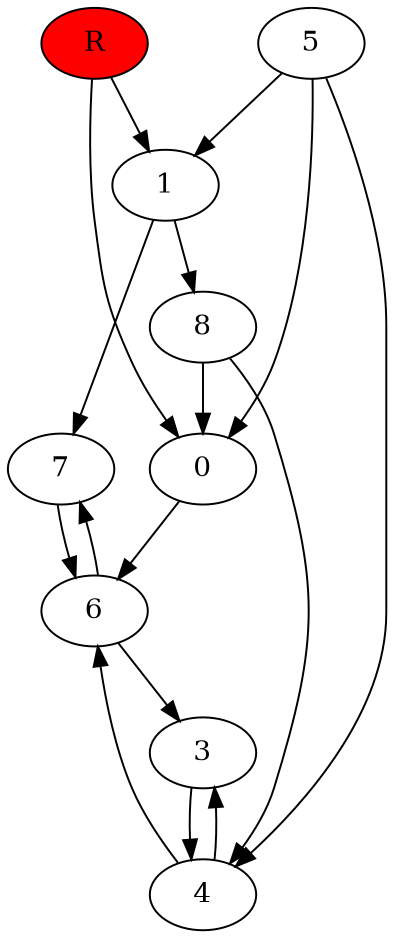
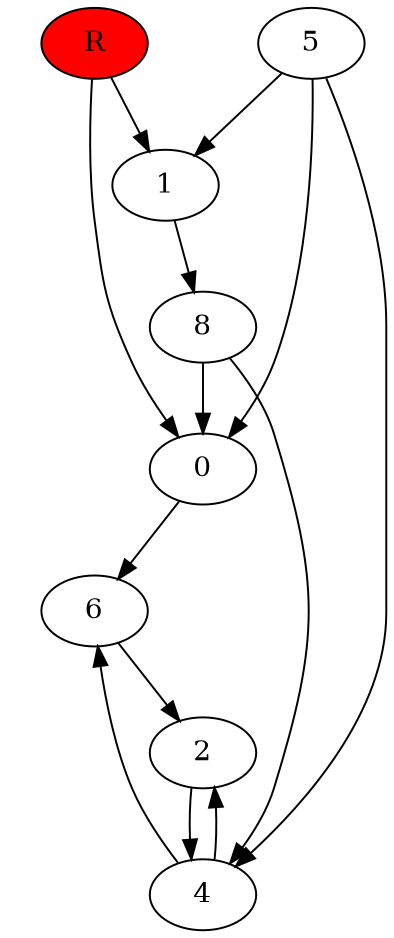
(61, 469) -> none
(203, 753) -> (203, 753)
